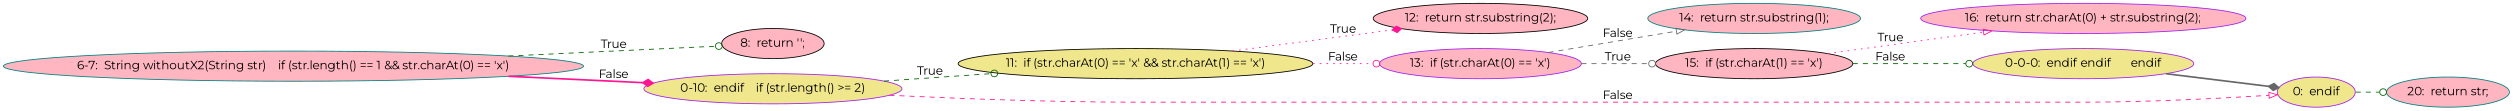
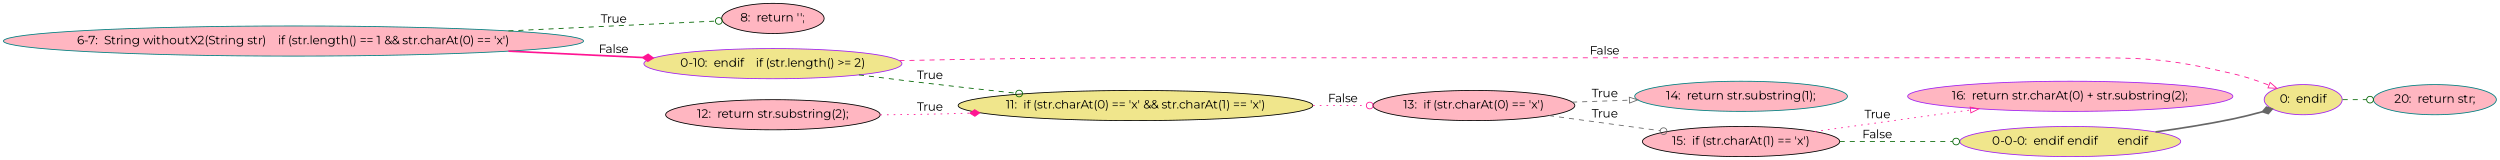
(1618, 34) -> (1605, 94)
(1312, 41) -> (925, 114)
(1480, 64) -> (1474, 106)
